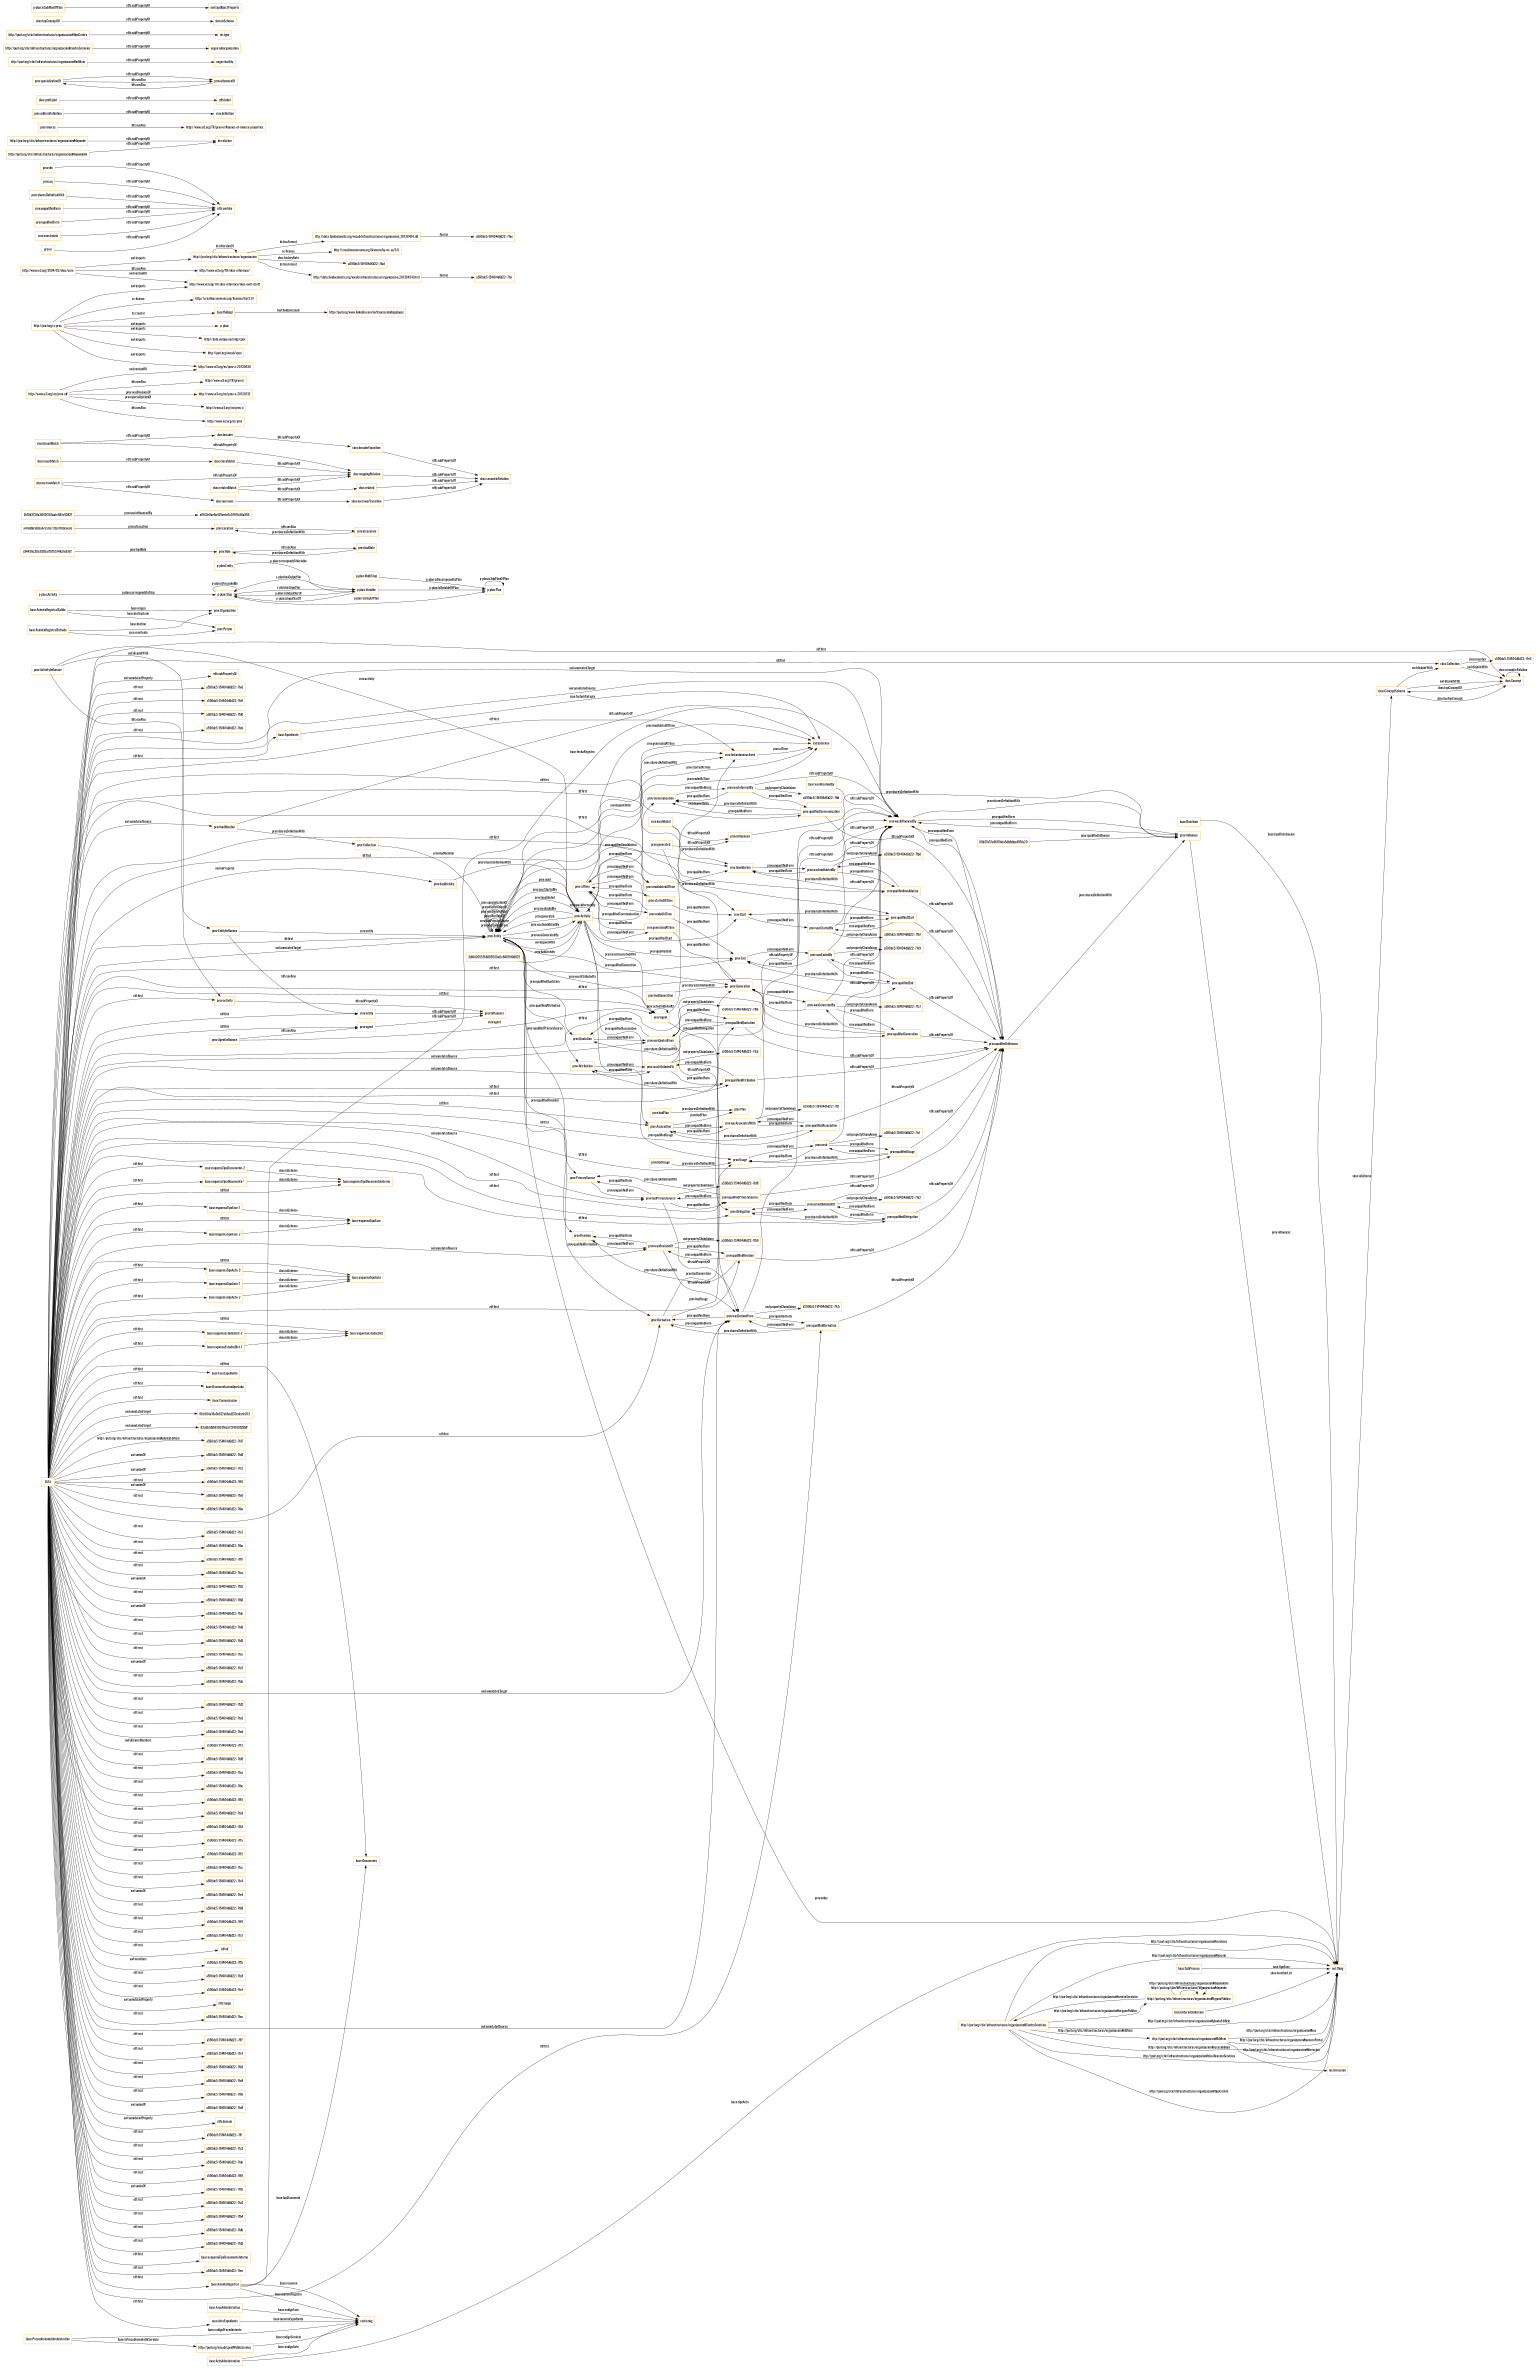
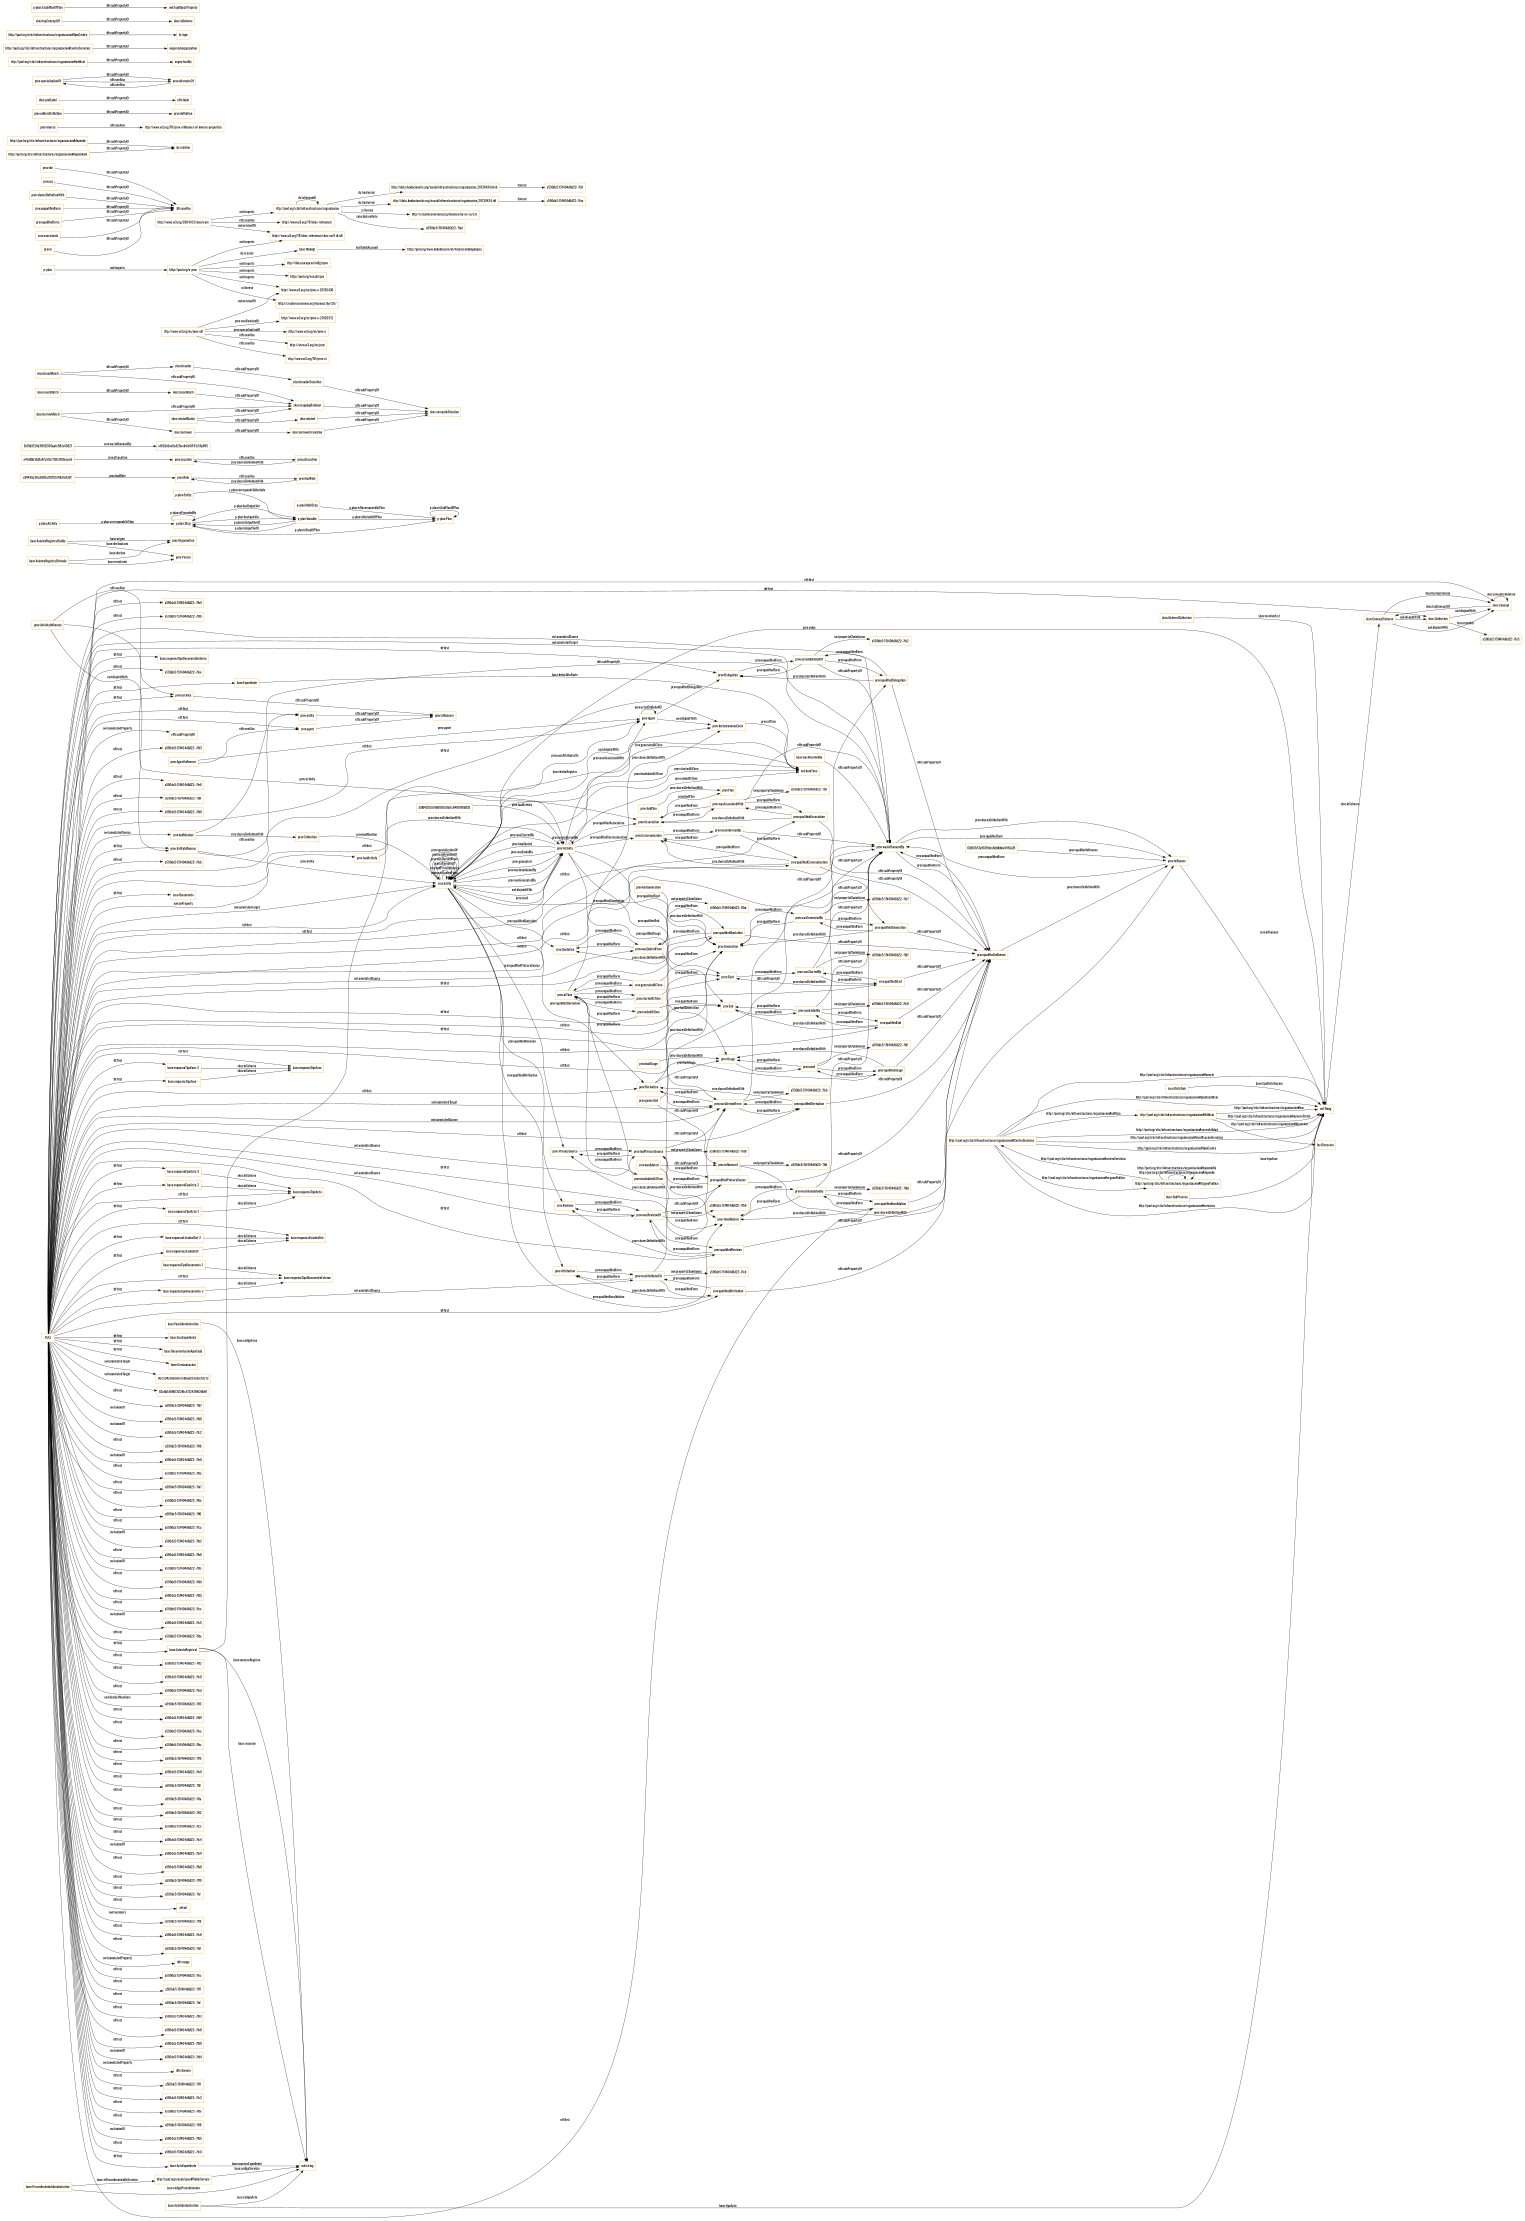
(140, 326) -> (110, 270)
(777, 791) -> (763, 1165)
(79, 1222) -> (75, 935)
(138, 1439) -> (118, 1391)
(333, 2092) -> none
